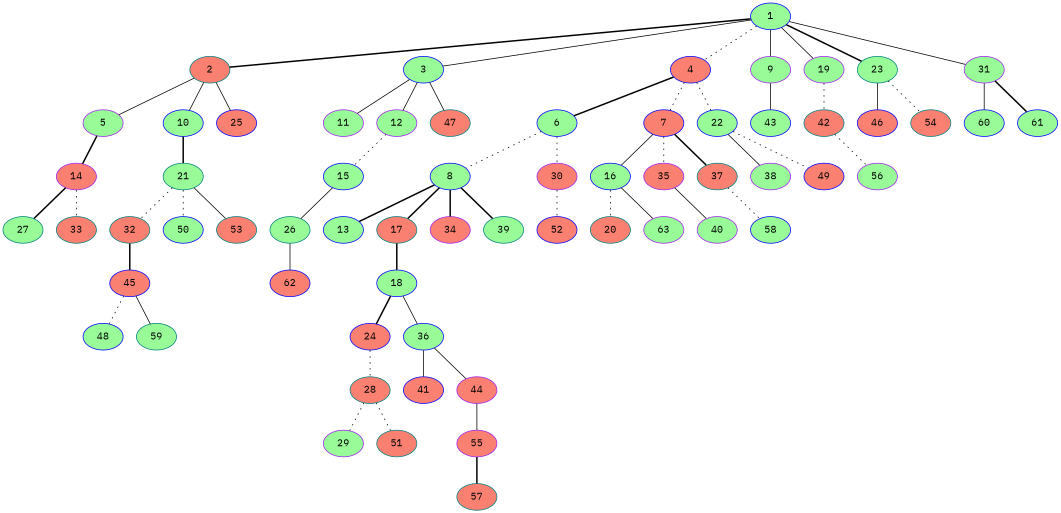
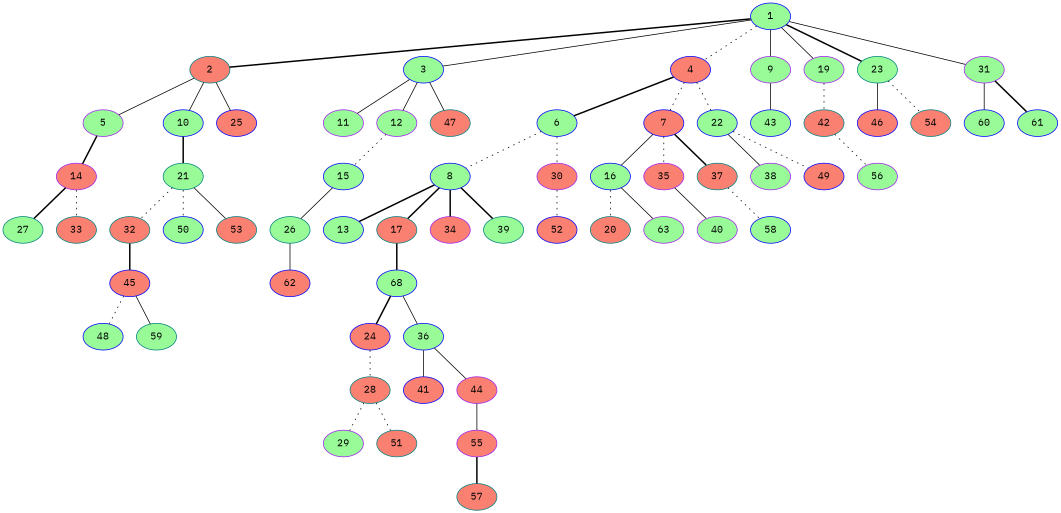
(397, 283) -> (397, 283)
